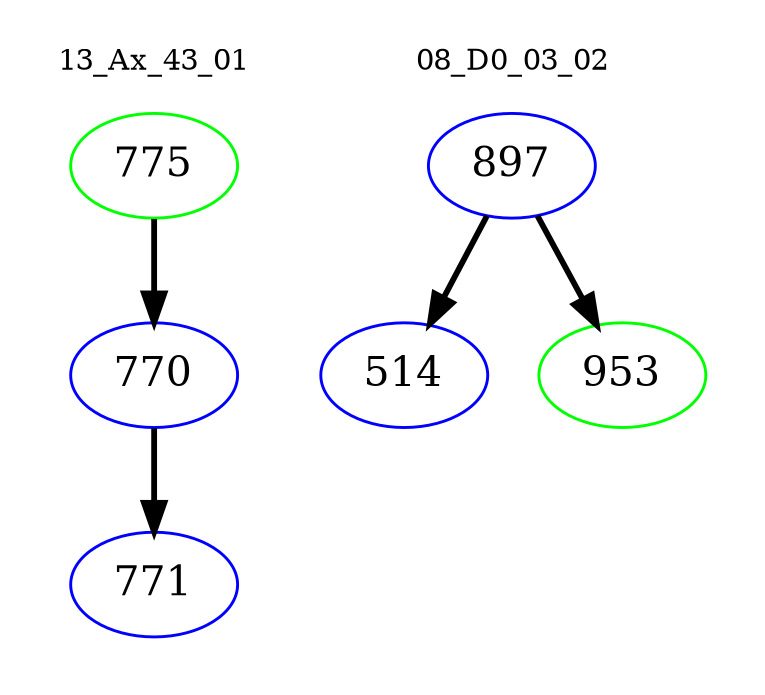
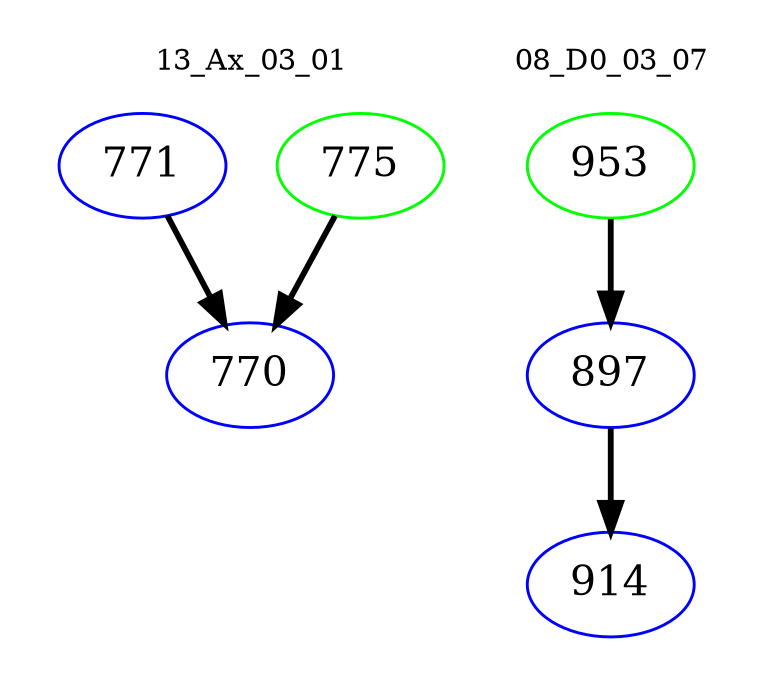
(154, 63) -> (252, 63)
(513, 63) -> (612, 63)
(560, 257) -> (611, 256)
(404, 375) -> (611, 585)
(154, 466) -> (189, 257)
